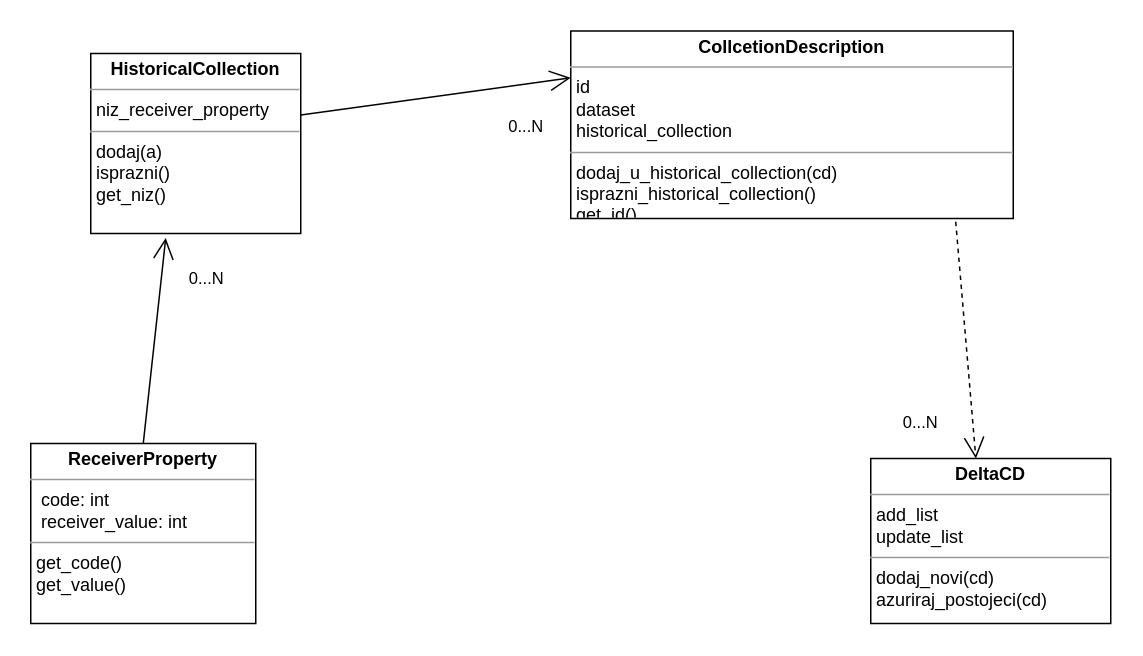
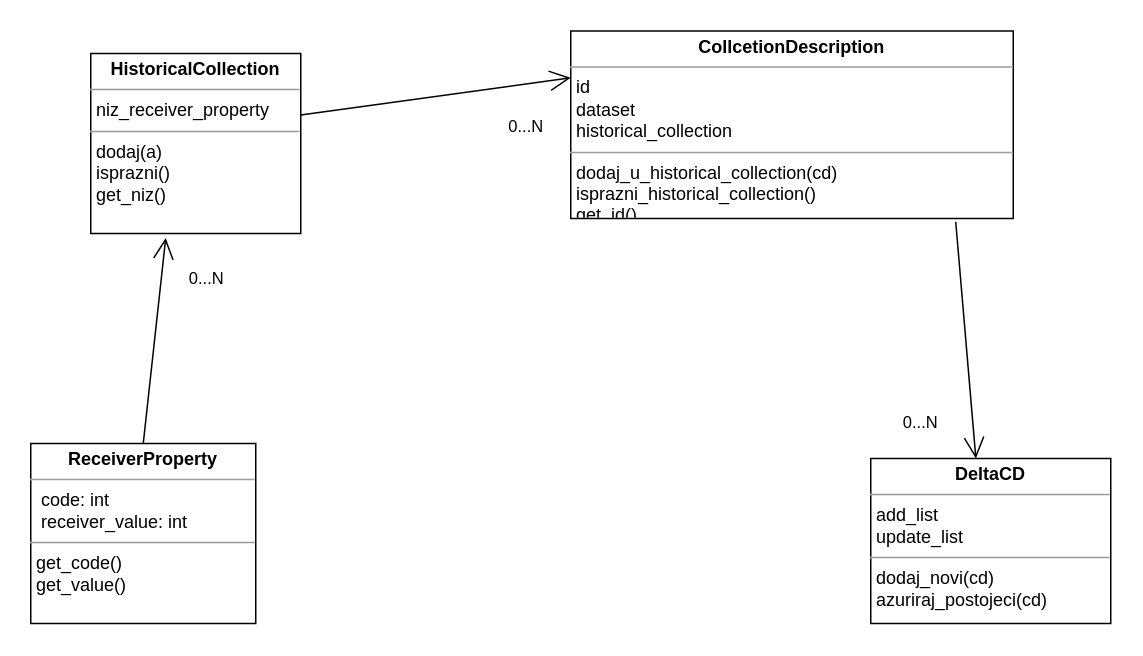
(966, 339) -> (966, 339)
